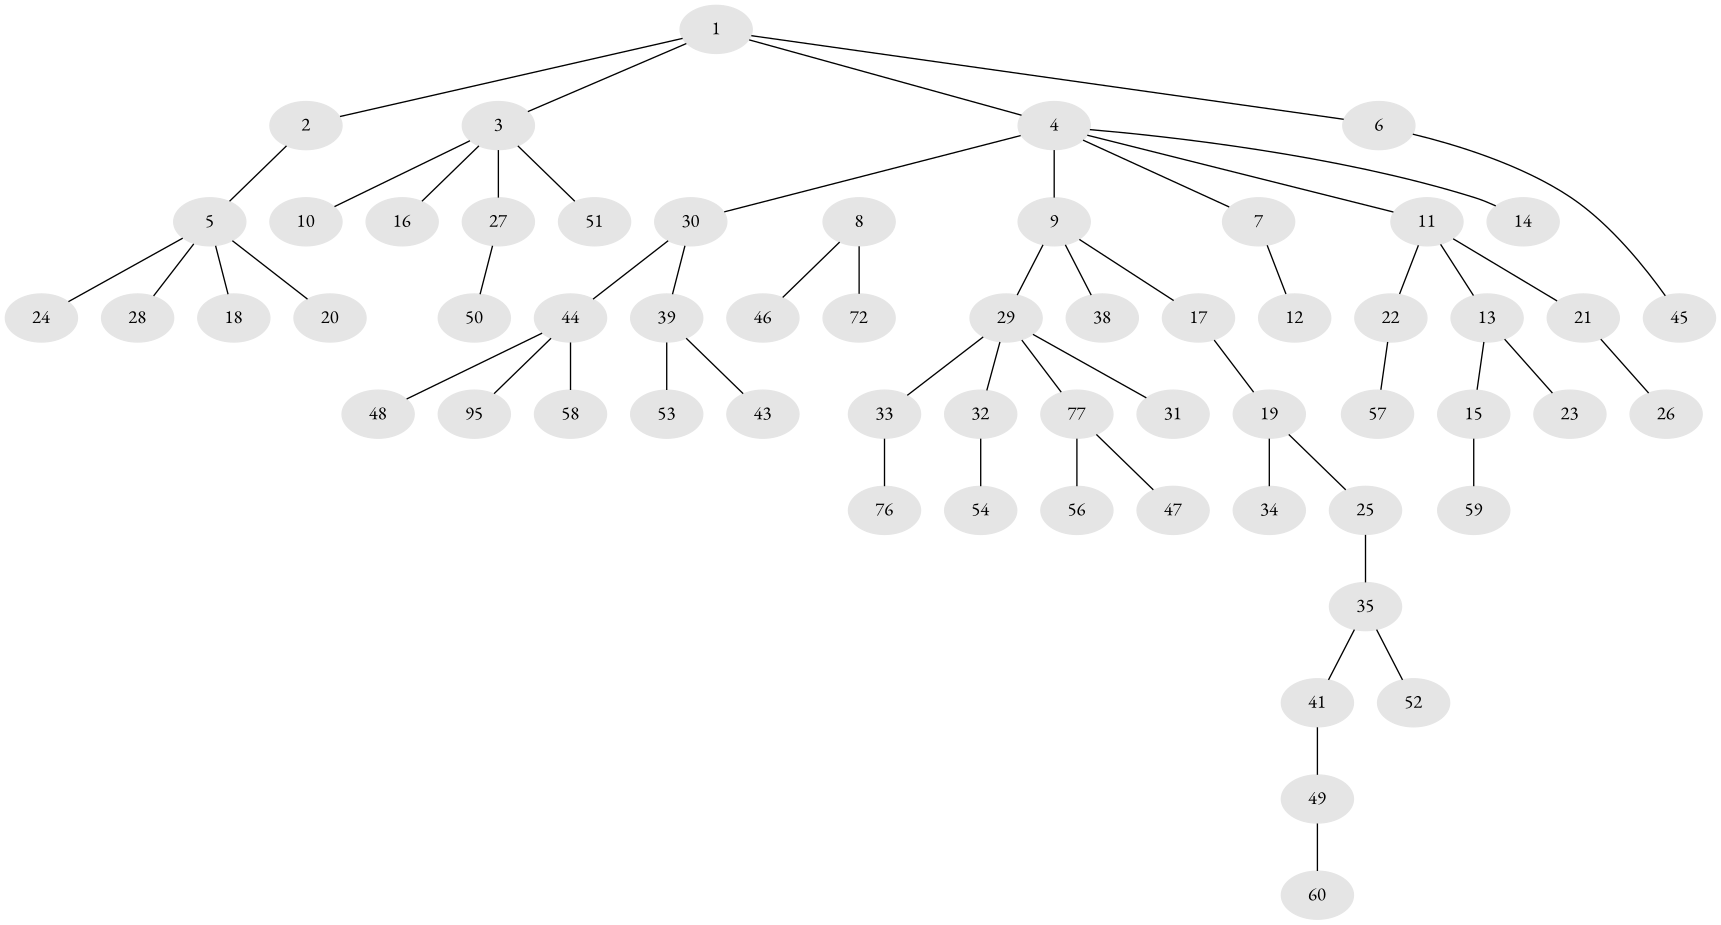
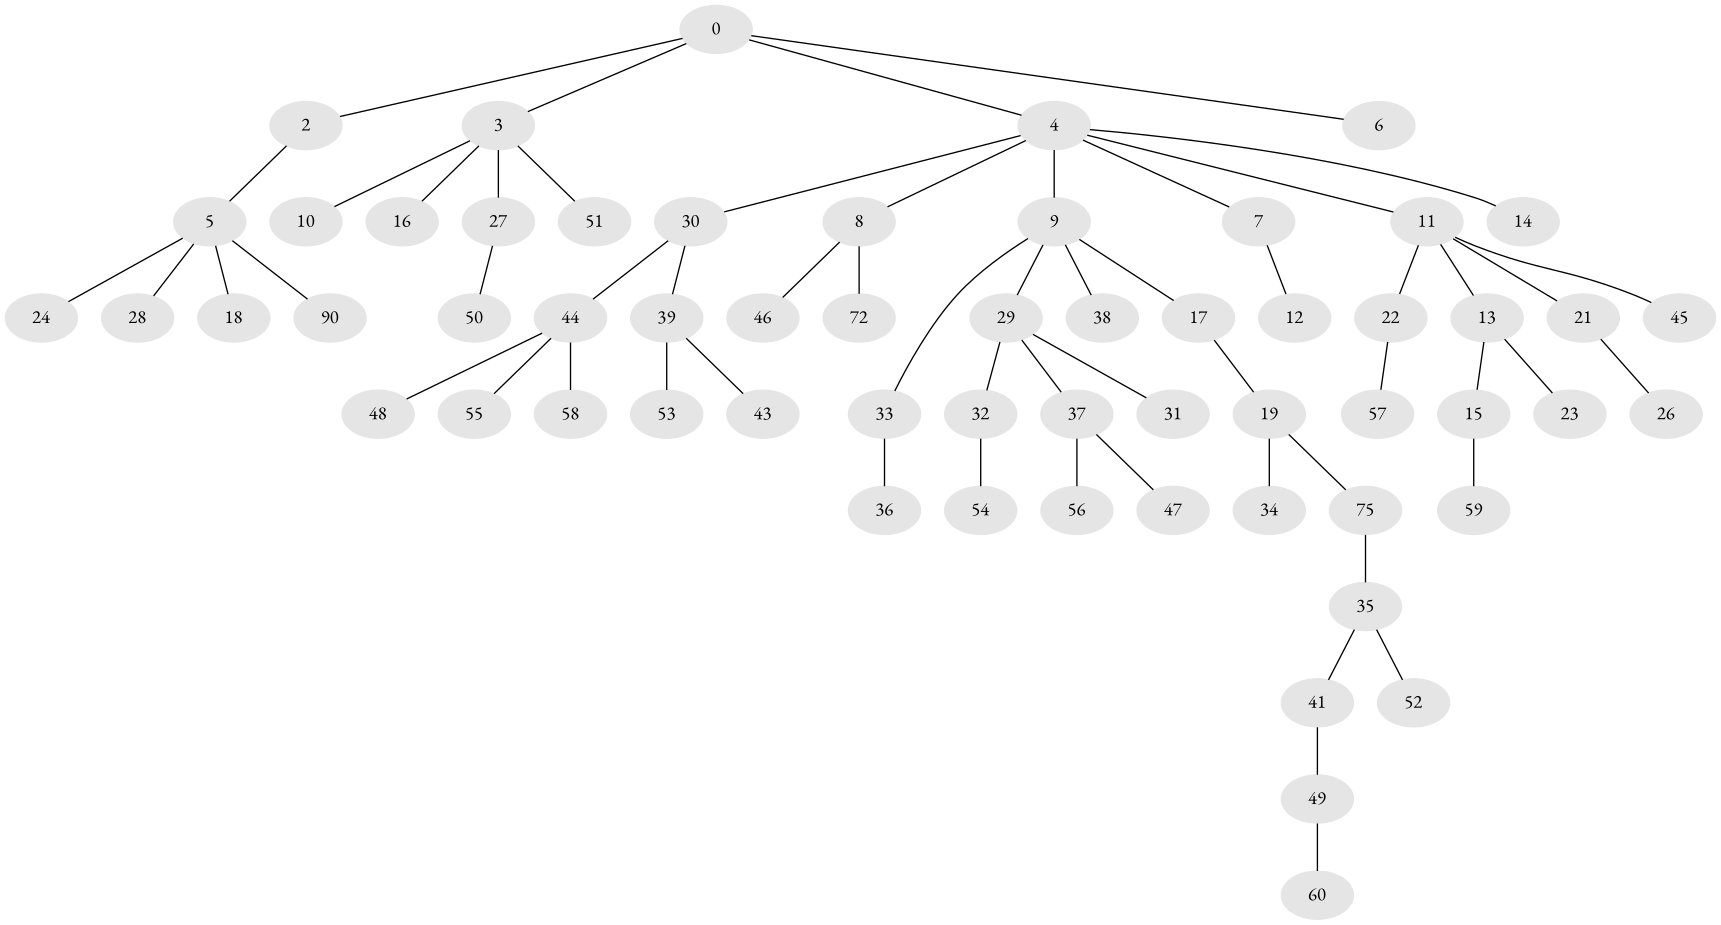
(716, 29) -> (716, 29)
none -> (957, 174)
(1556, 189) -> (1553, 270)
(330, 318) -> (330, 318)
(945, 366) -> (949, 304)
(474, 414) -> (474, 414)
(1077, 414) -> (1077, 414)
(885, 510) -> (885, 510)
(1366, 510) -> (1366, 510)
